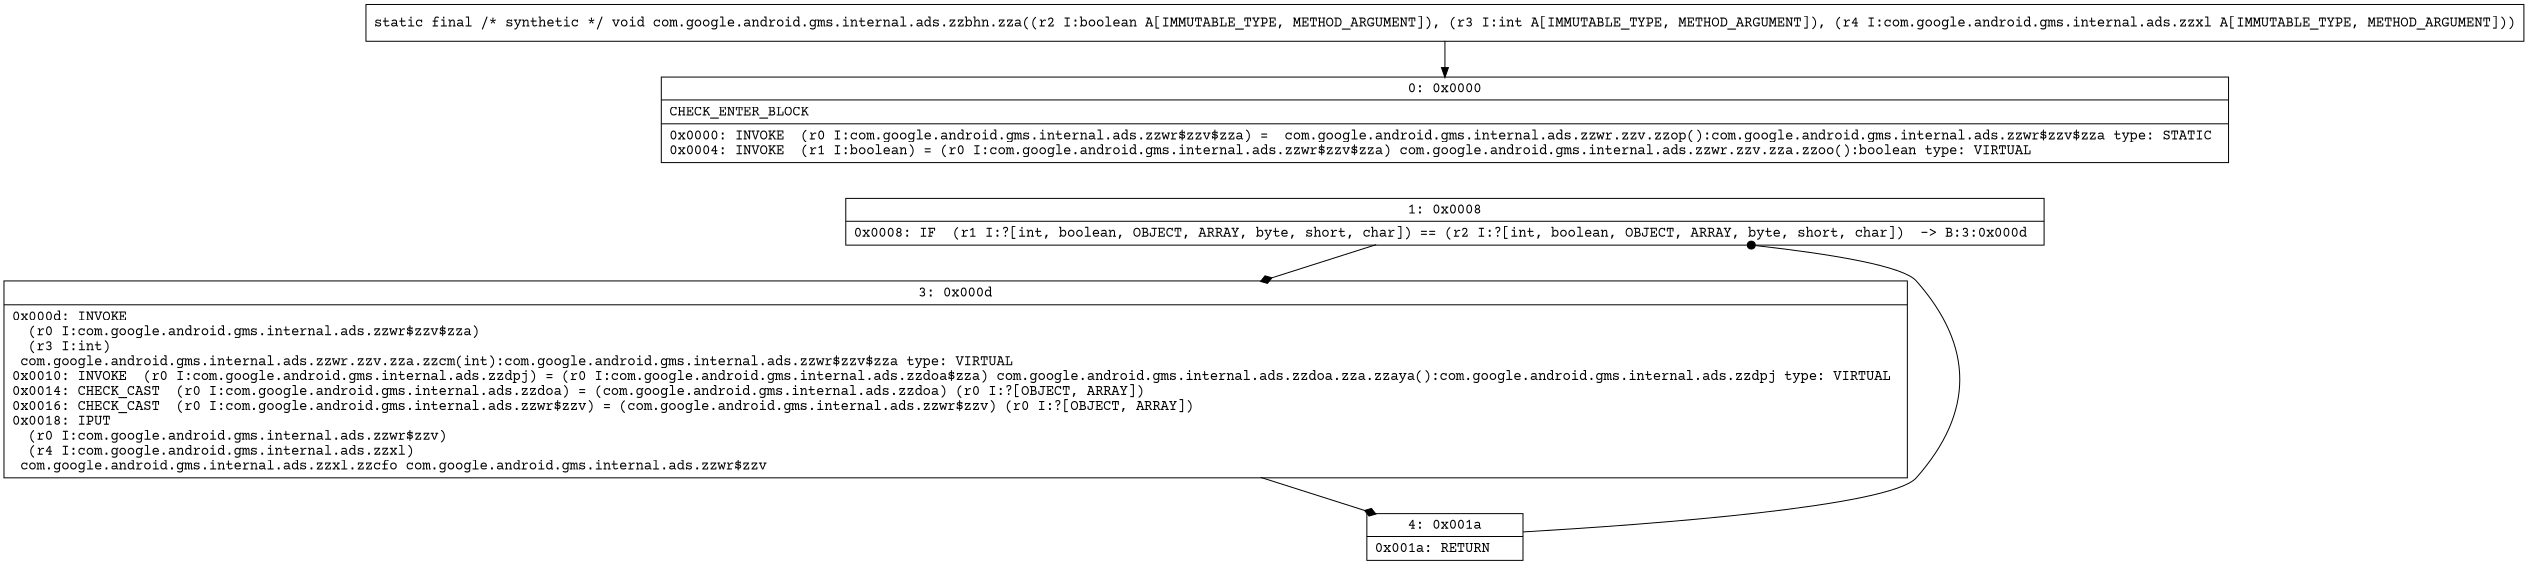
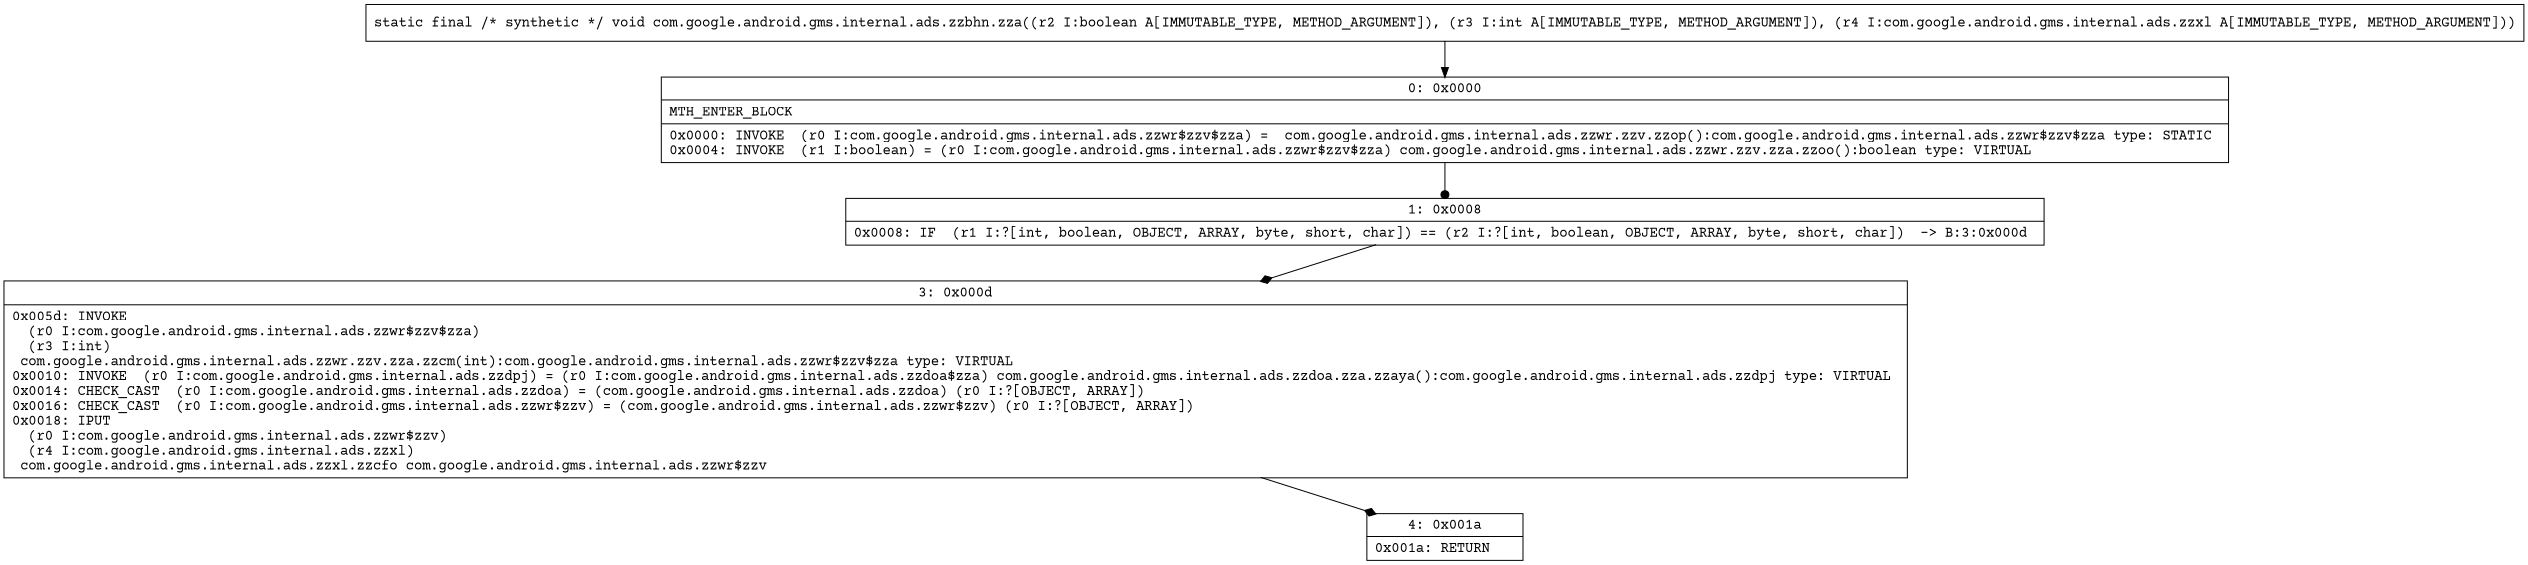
(739, 111) -> (731, 111)
(78, 316) -> (78, 316)
(1910, 481) -> (1445, 176)
